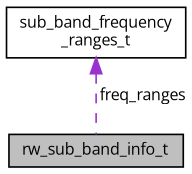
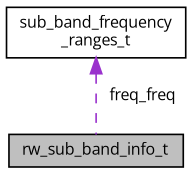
(141, 96) -> (141, 96)
